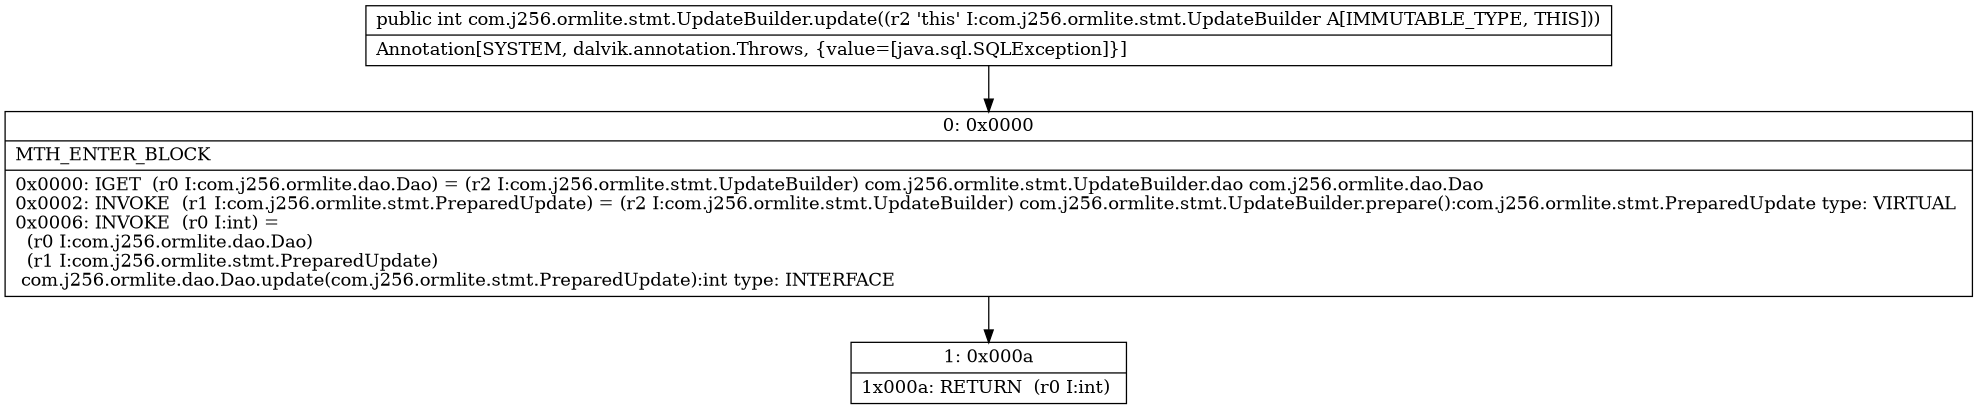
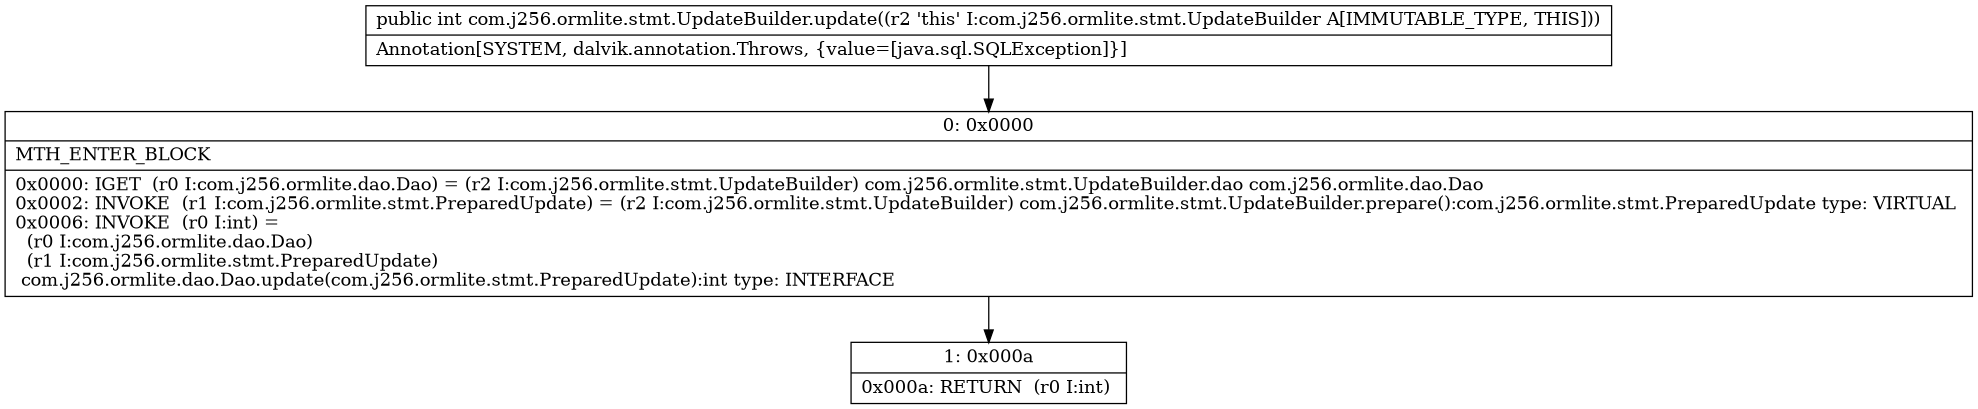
(989, 388) -> (989, 388)
